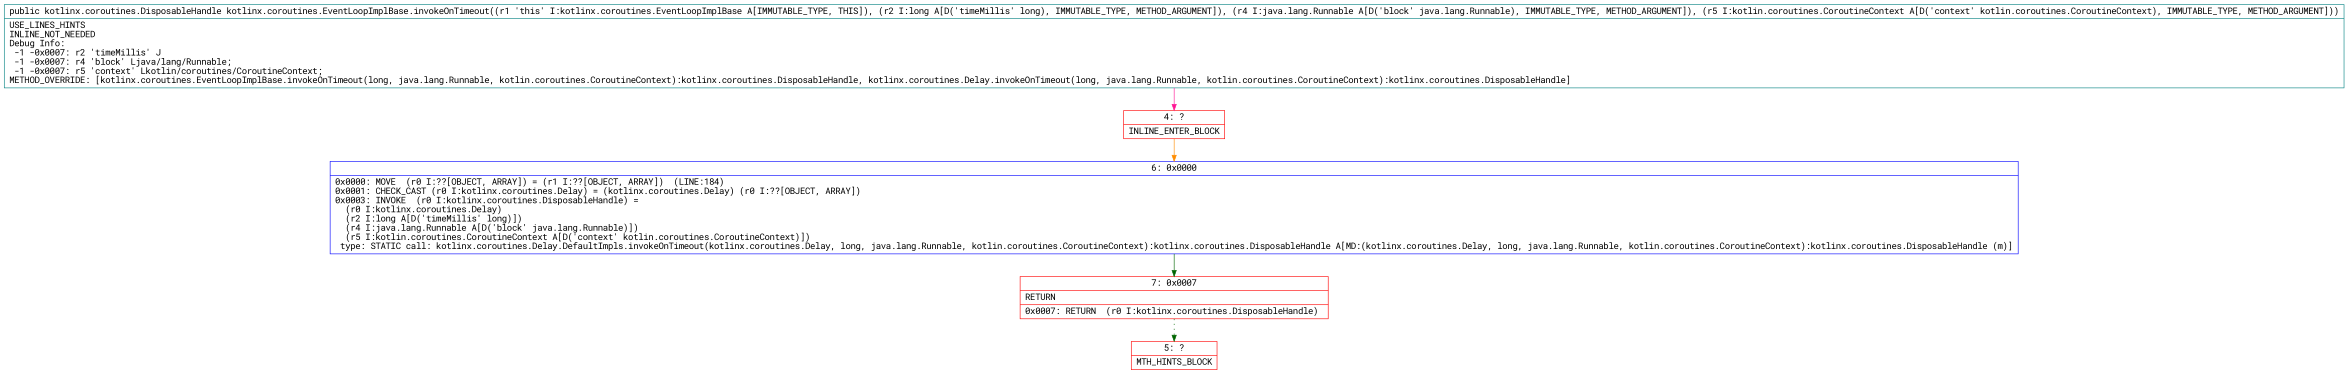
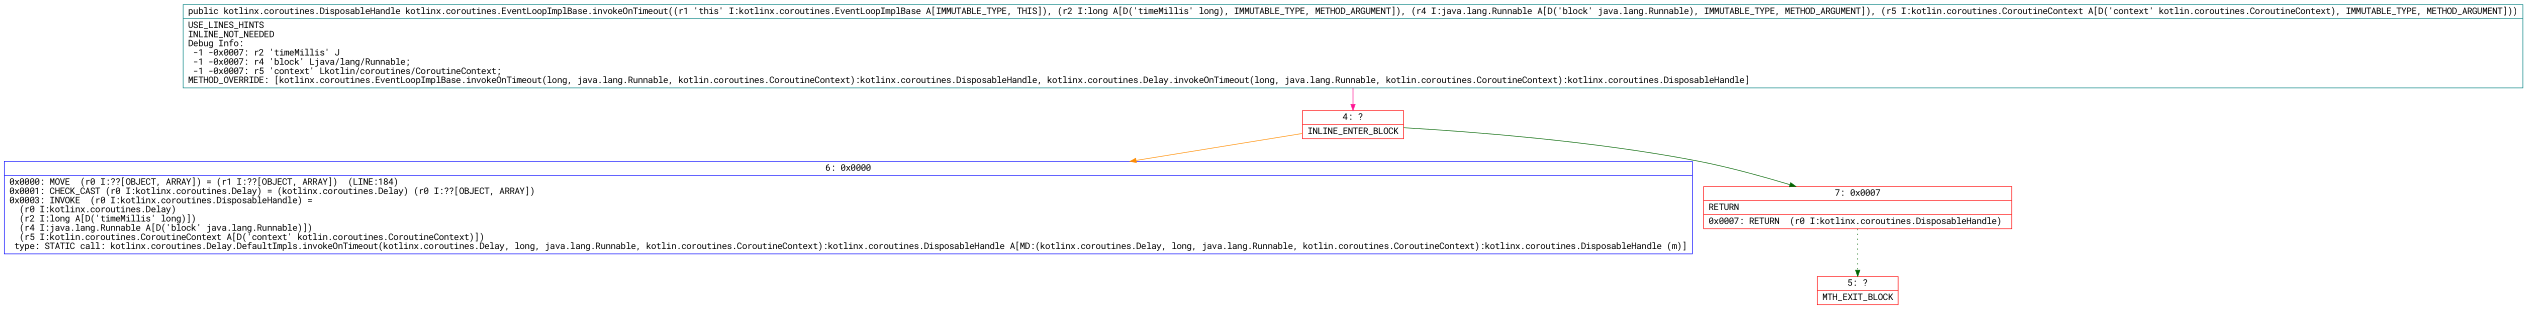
(1174, 262) -> (1599, 145)
(1174, 362) -> (1858, 297)
